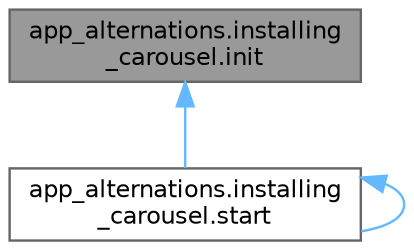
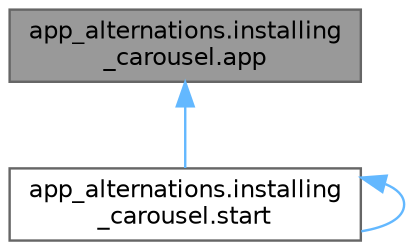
(185, 46) -> (185, 46)
